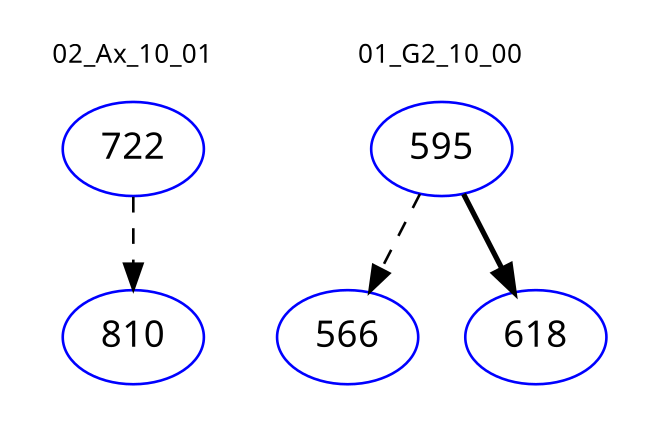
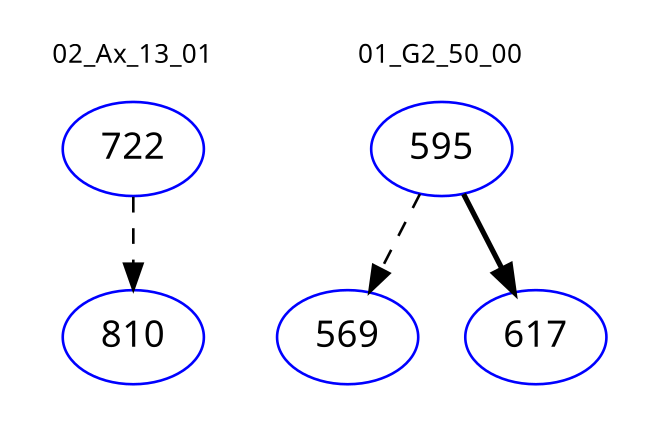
(133, 56) -> (133, 56)
(442, 56) -> (442, 56)
(348, 337) -> (348, 337)
(536, 337) -> (536, 337)
